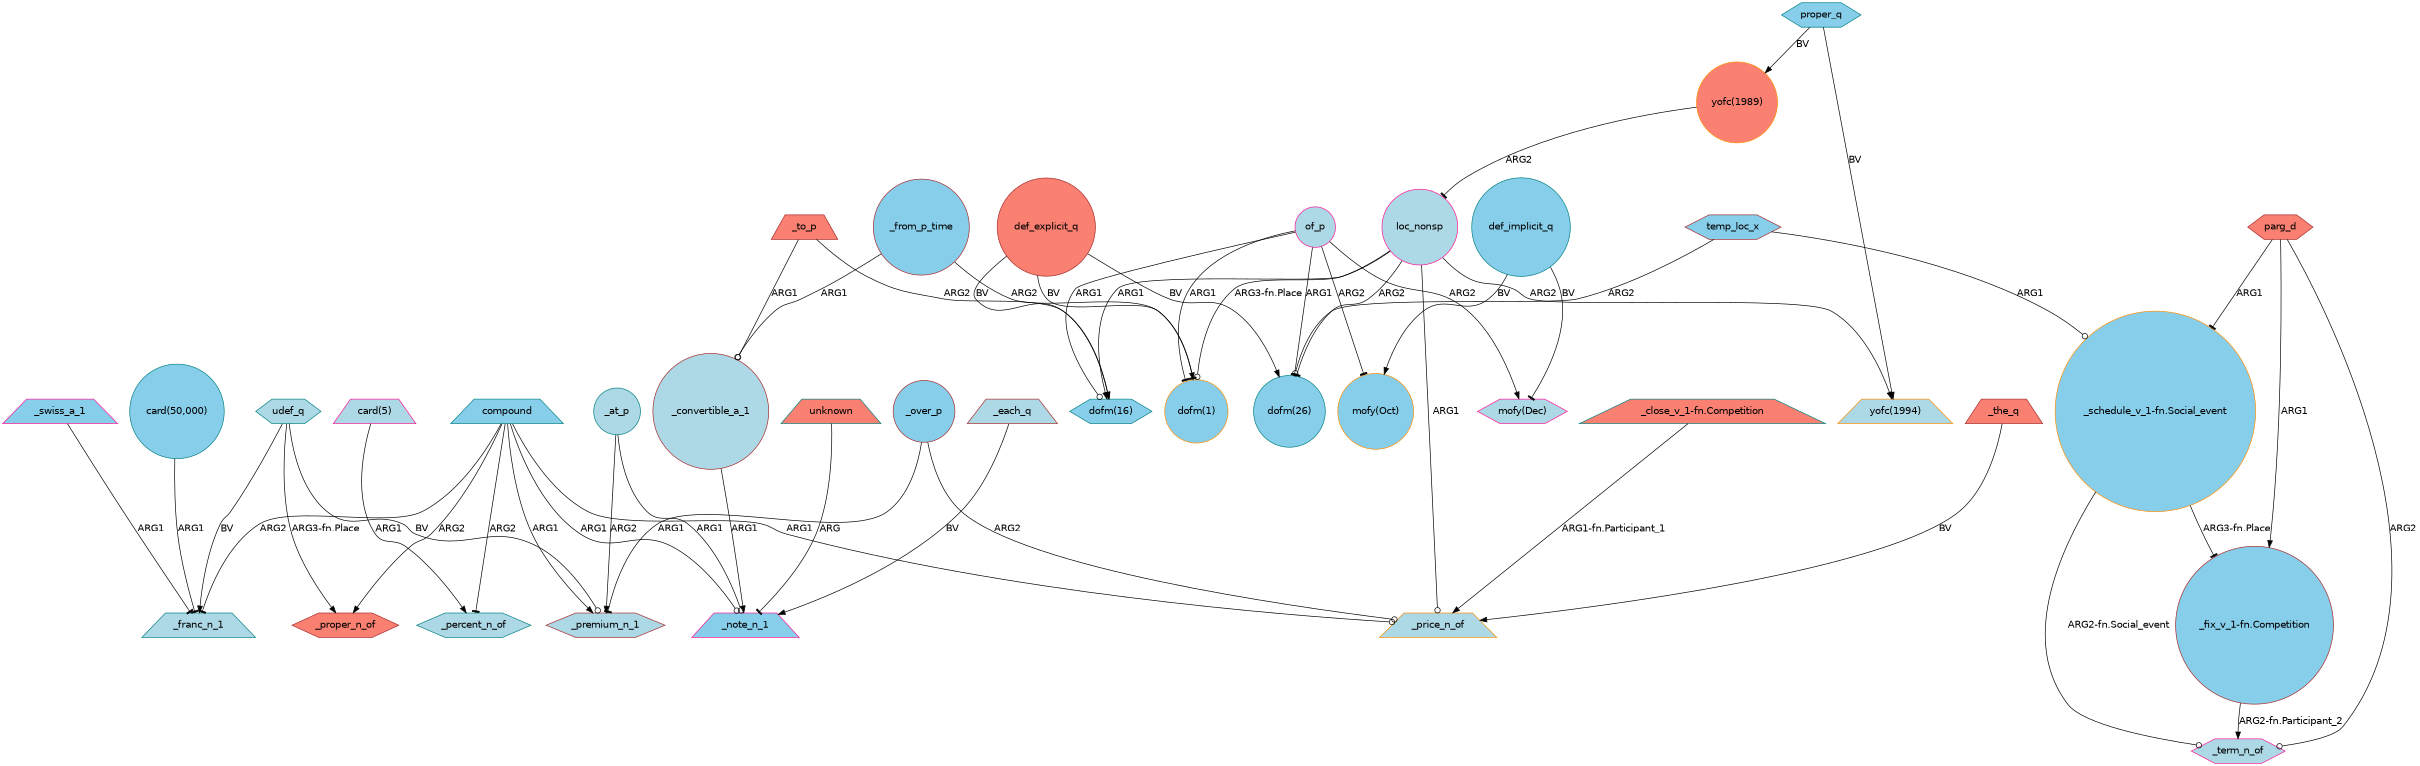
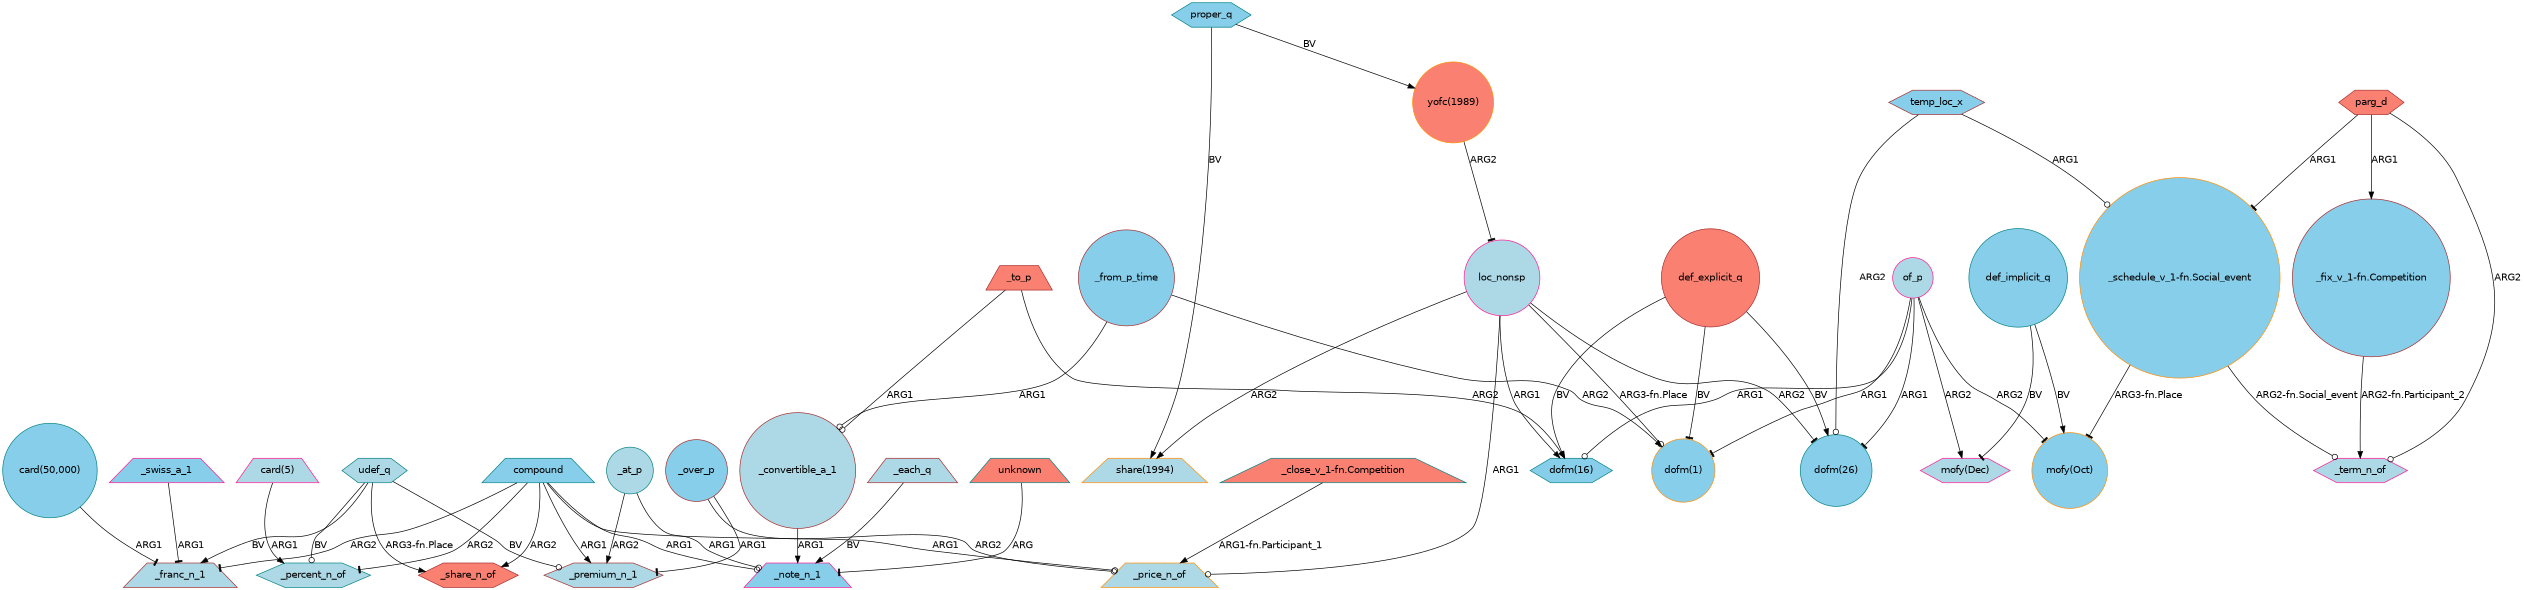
(1895, 411) -> (1145, 471)
(2004, 411) -> none
none -> (338, 513)
(2201, 530) -> (2110, 400)
(199, 625) -> (180, 575)
(345, 625) -> (468, 575)
